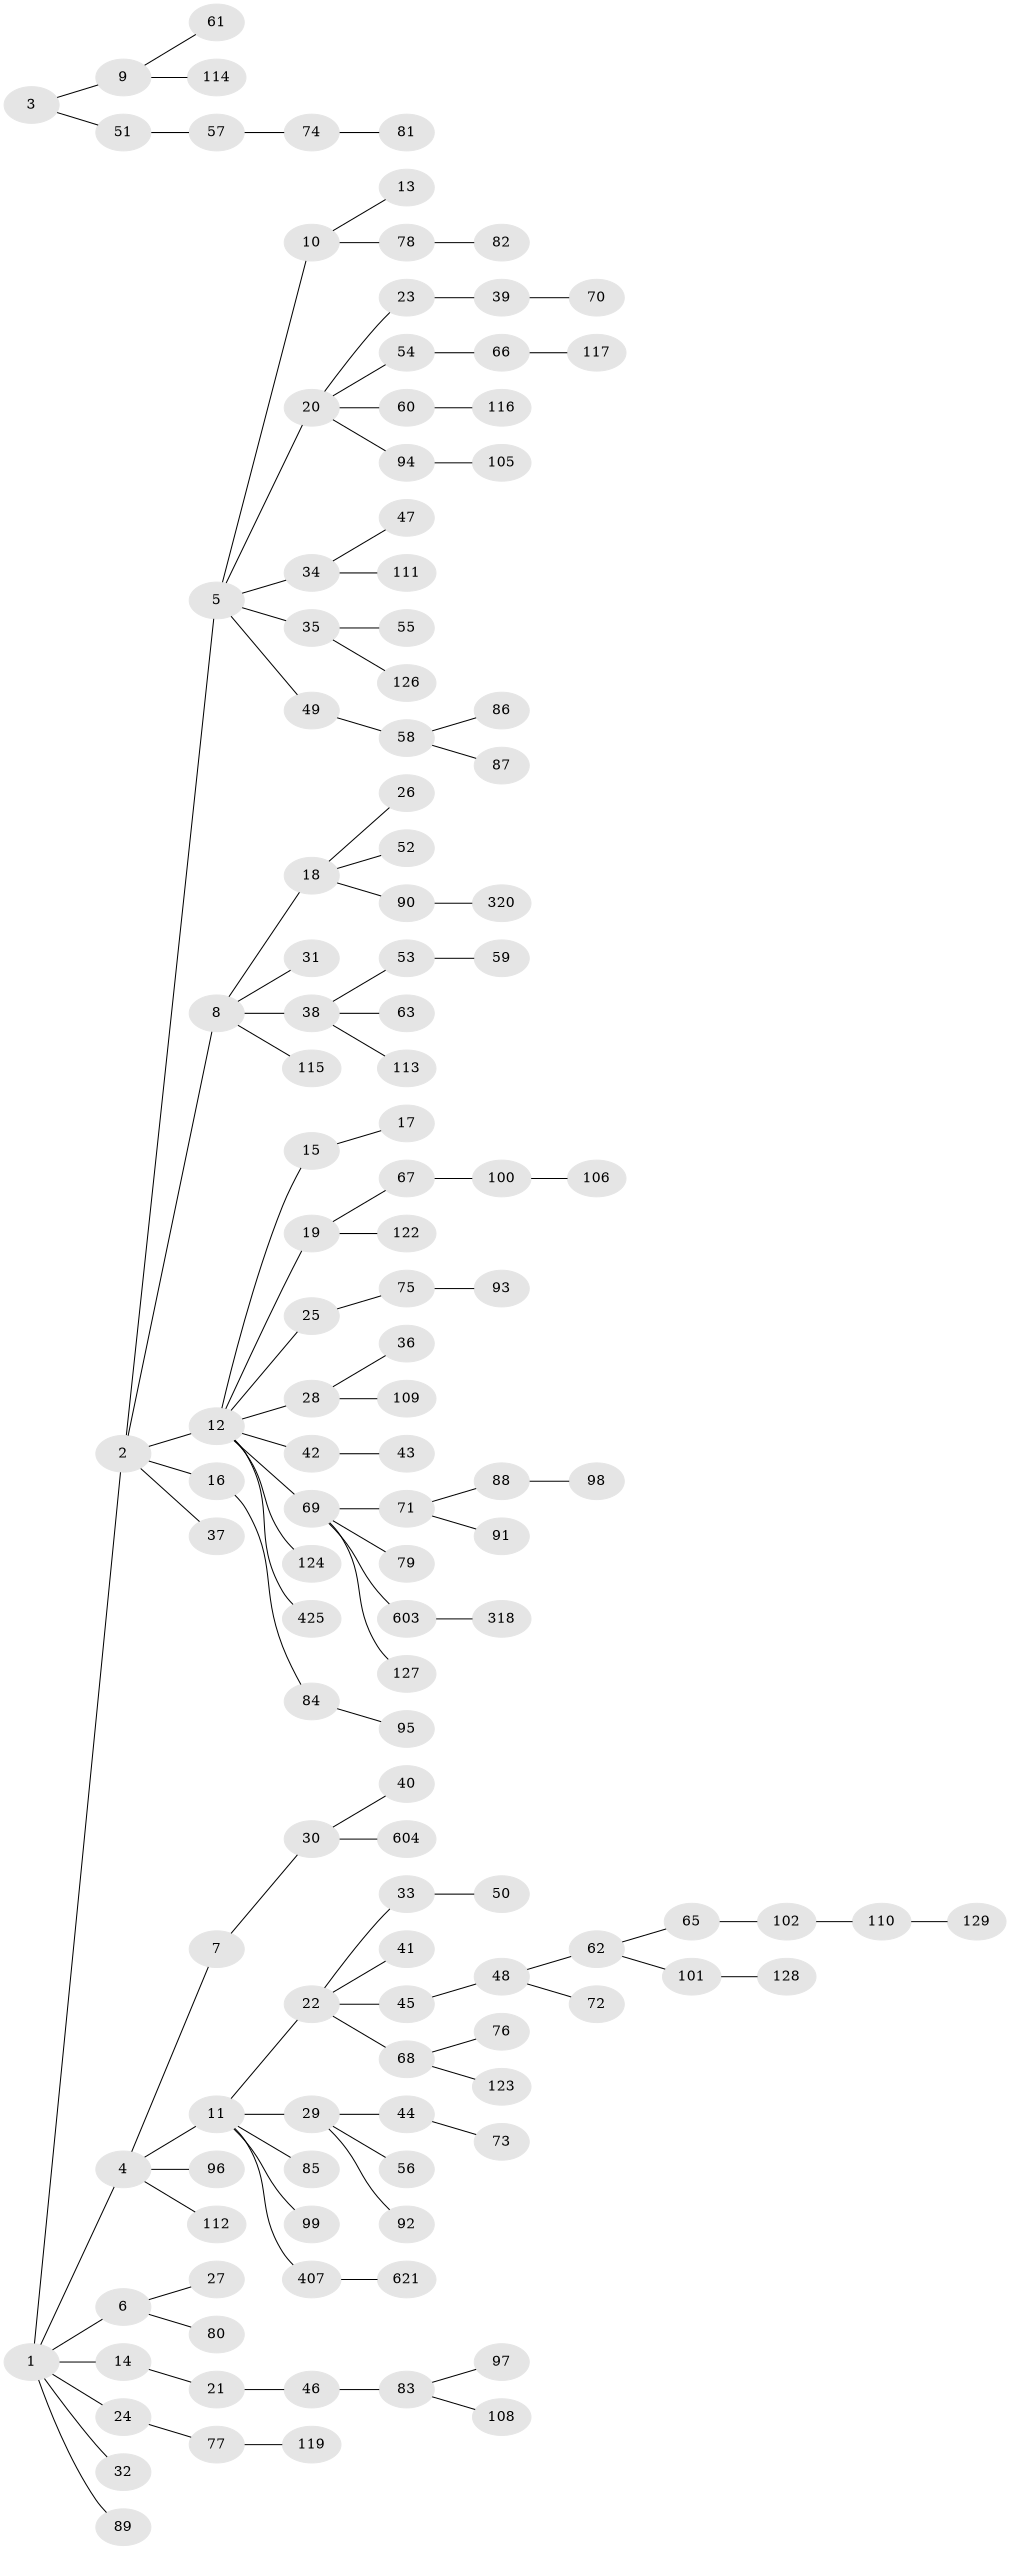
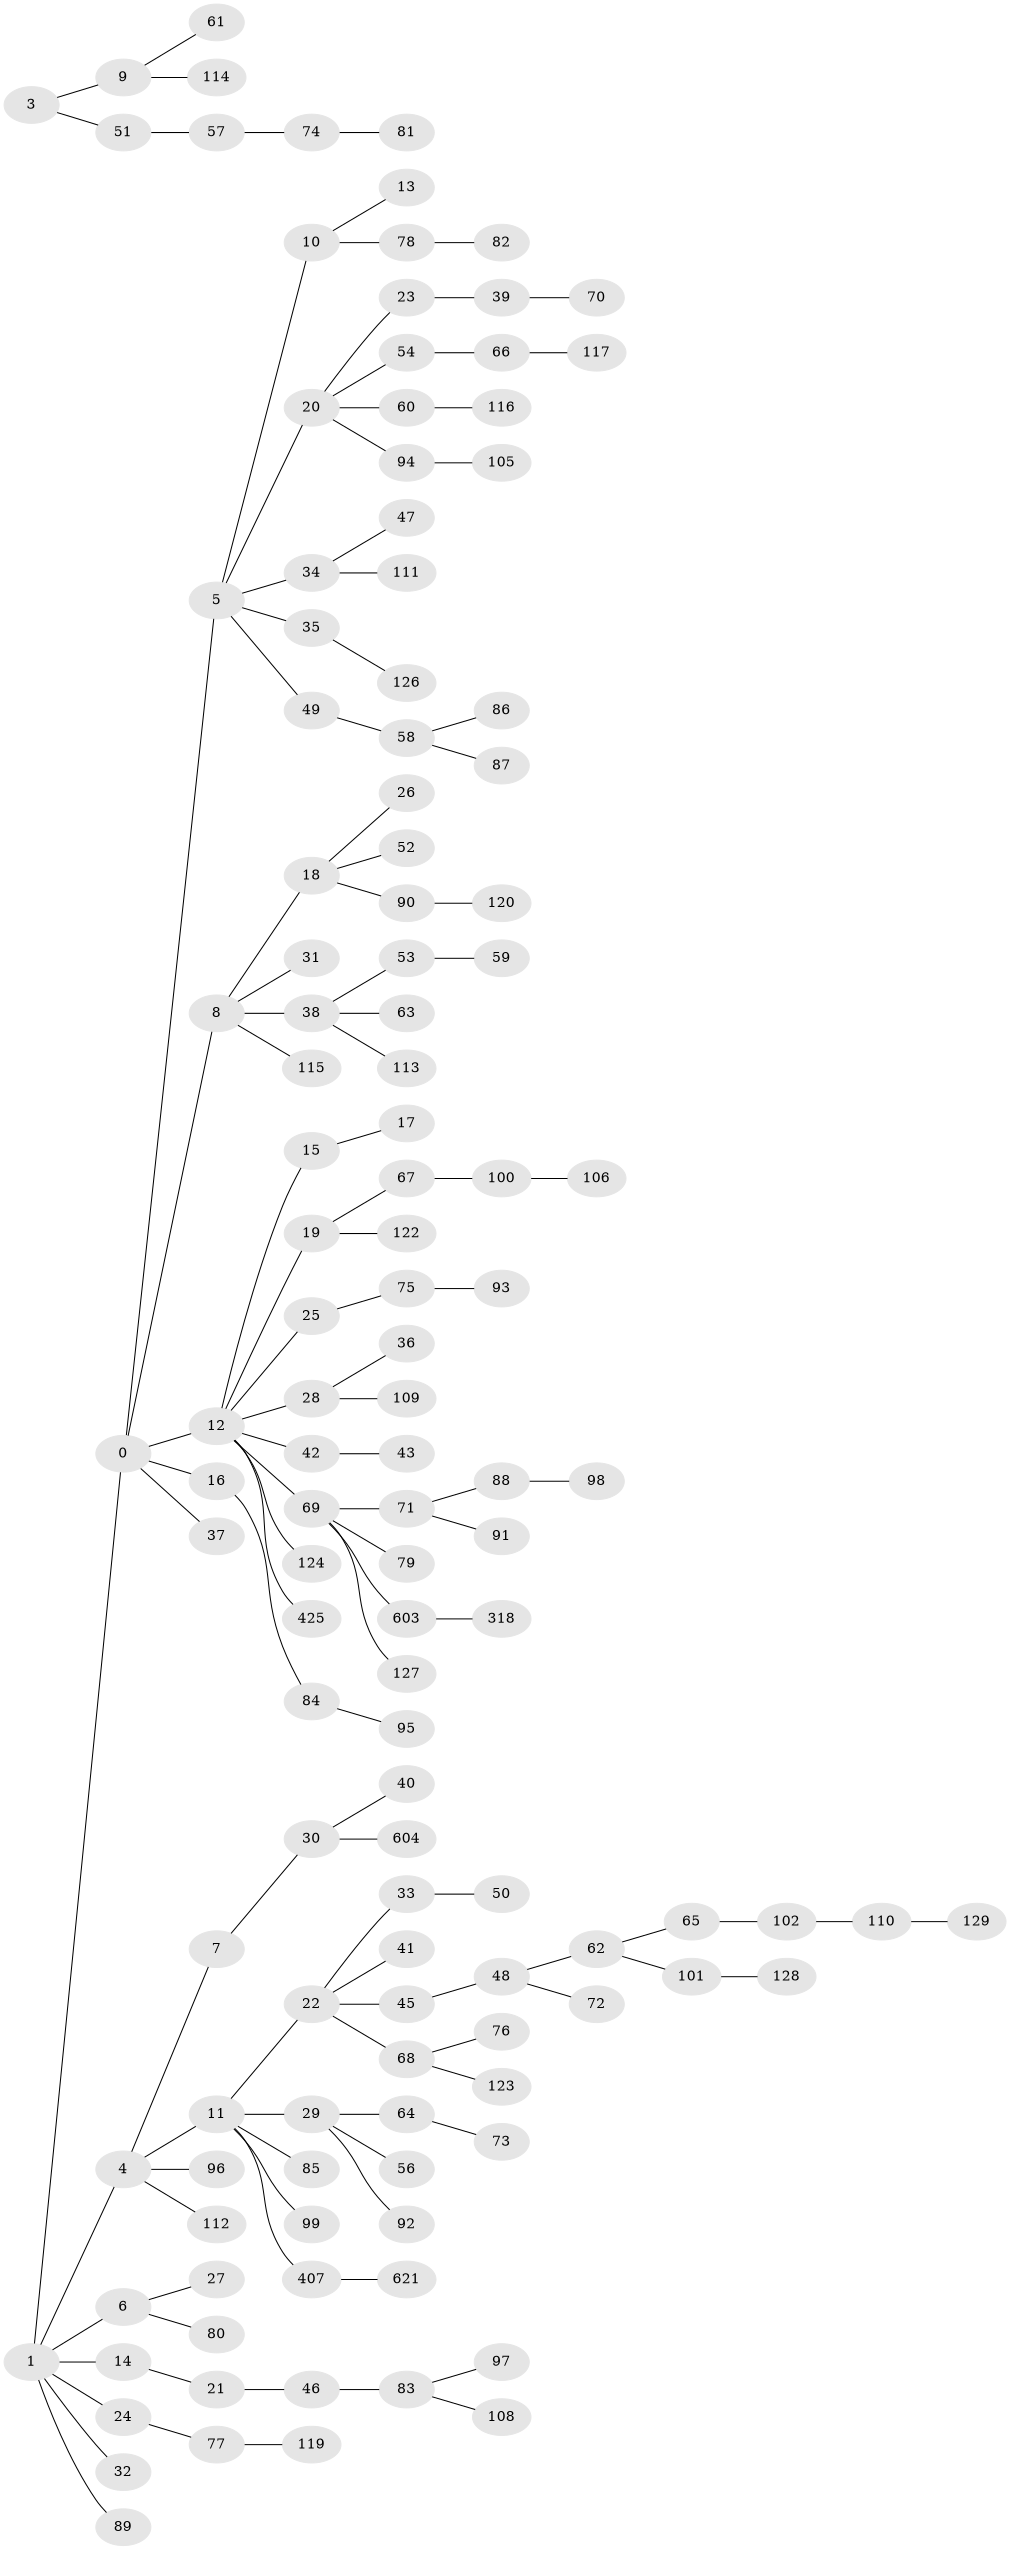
(407, 628) -> none
(502, 903) -> (502, 903)
(123, 1454) -> (123, 1454)
(407, 2114) -> (407, 2114)
